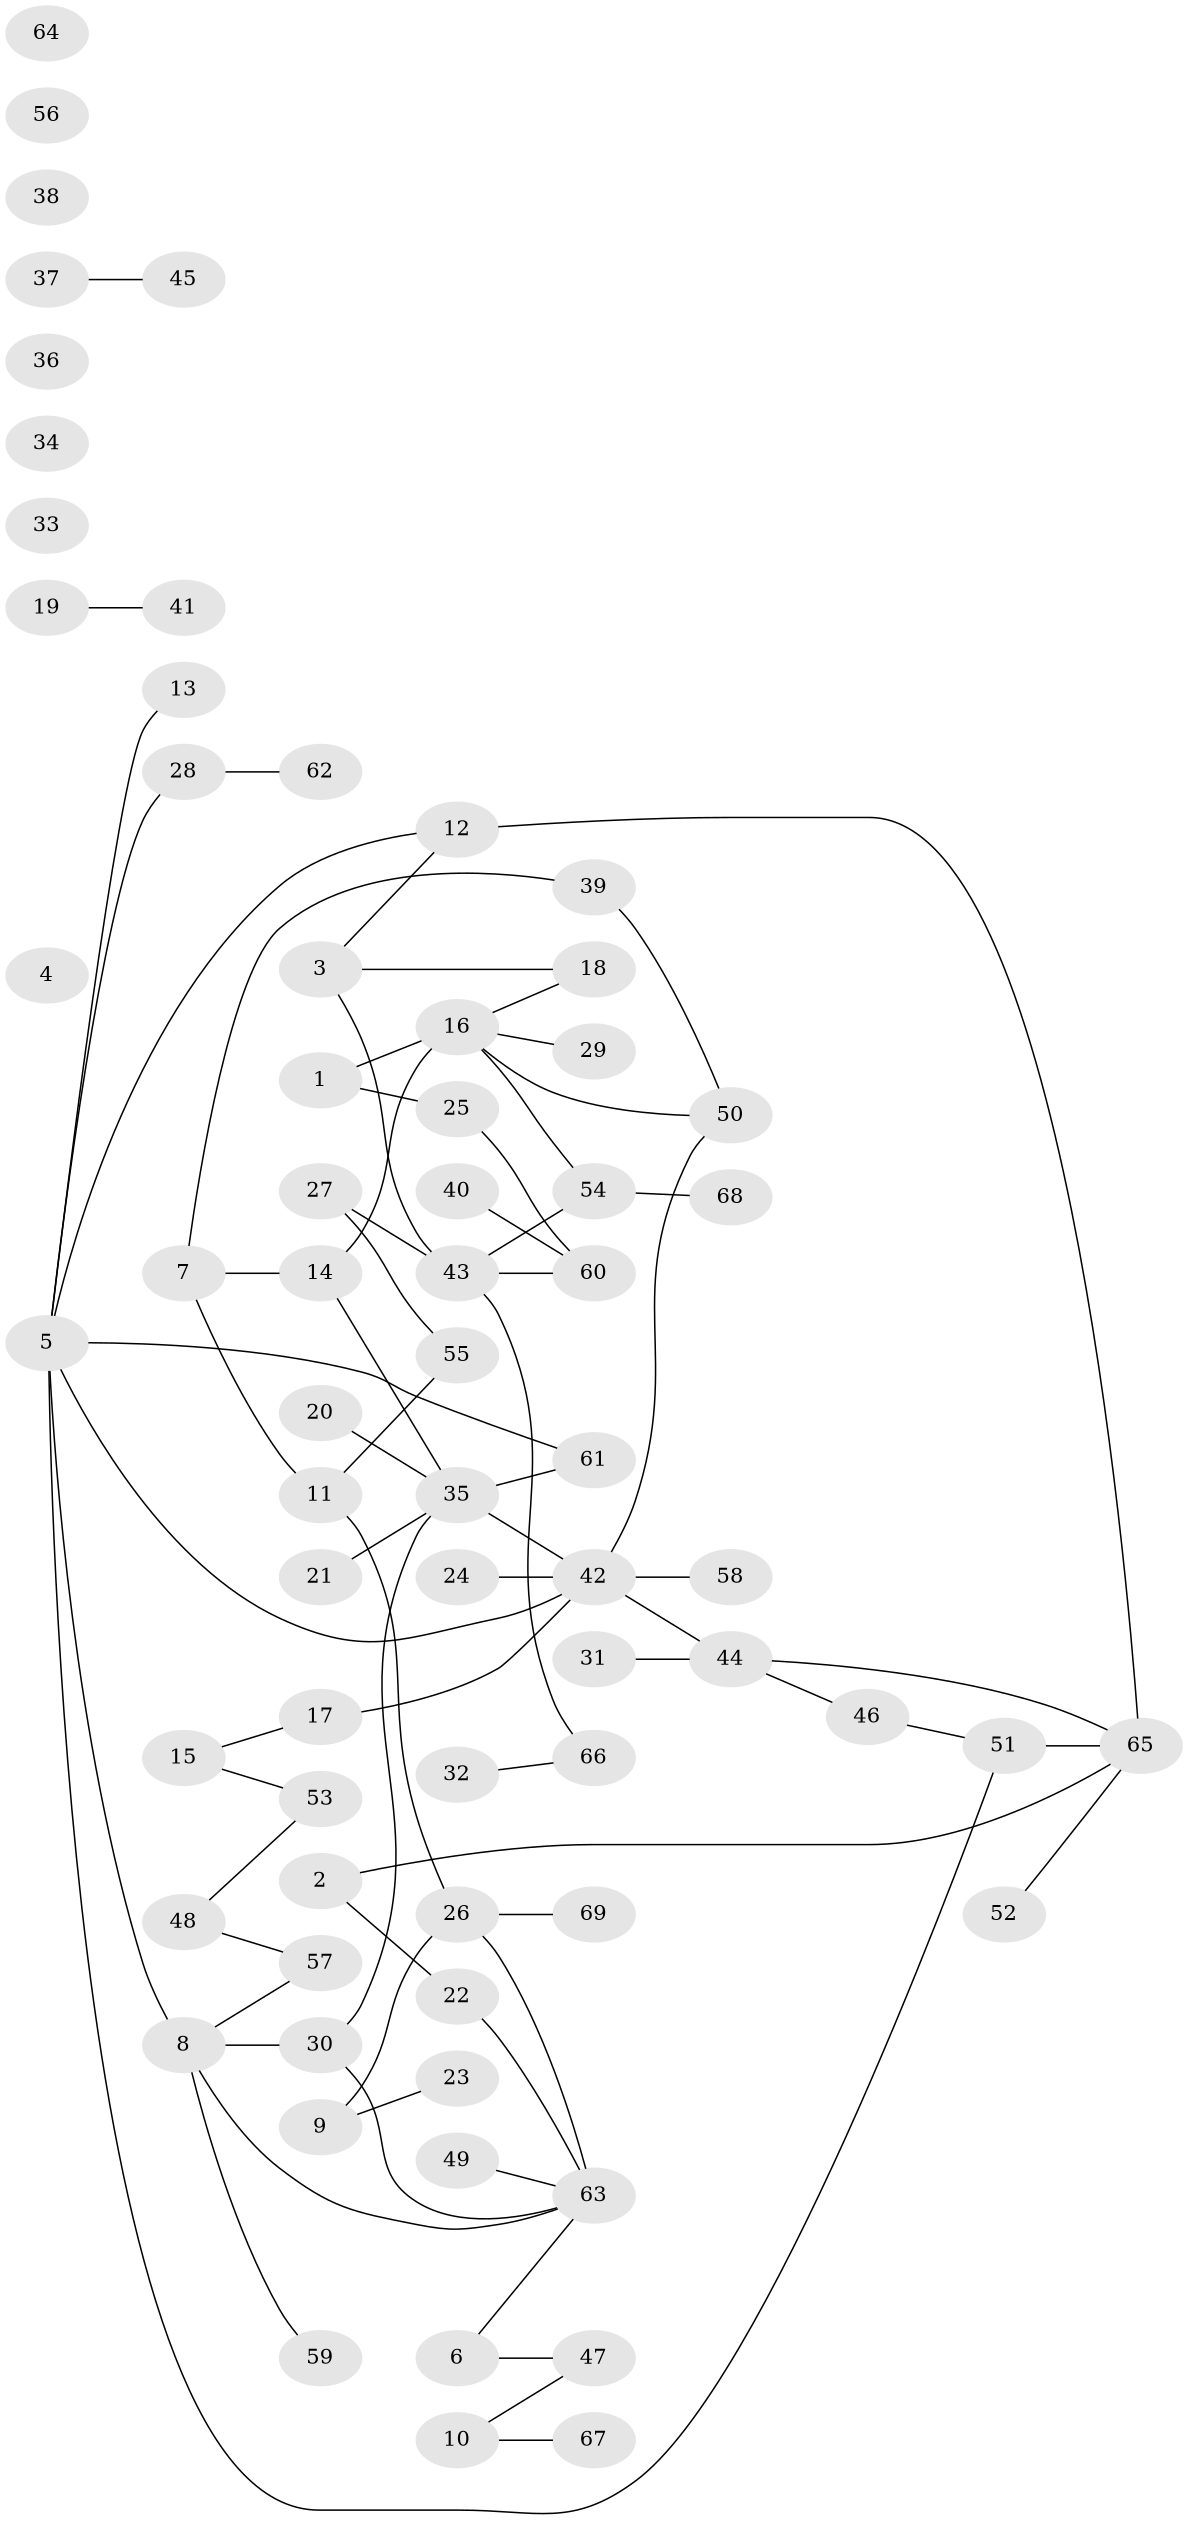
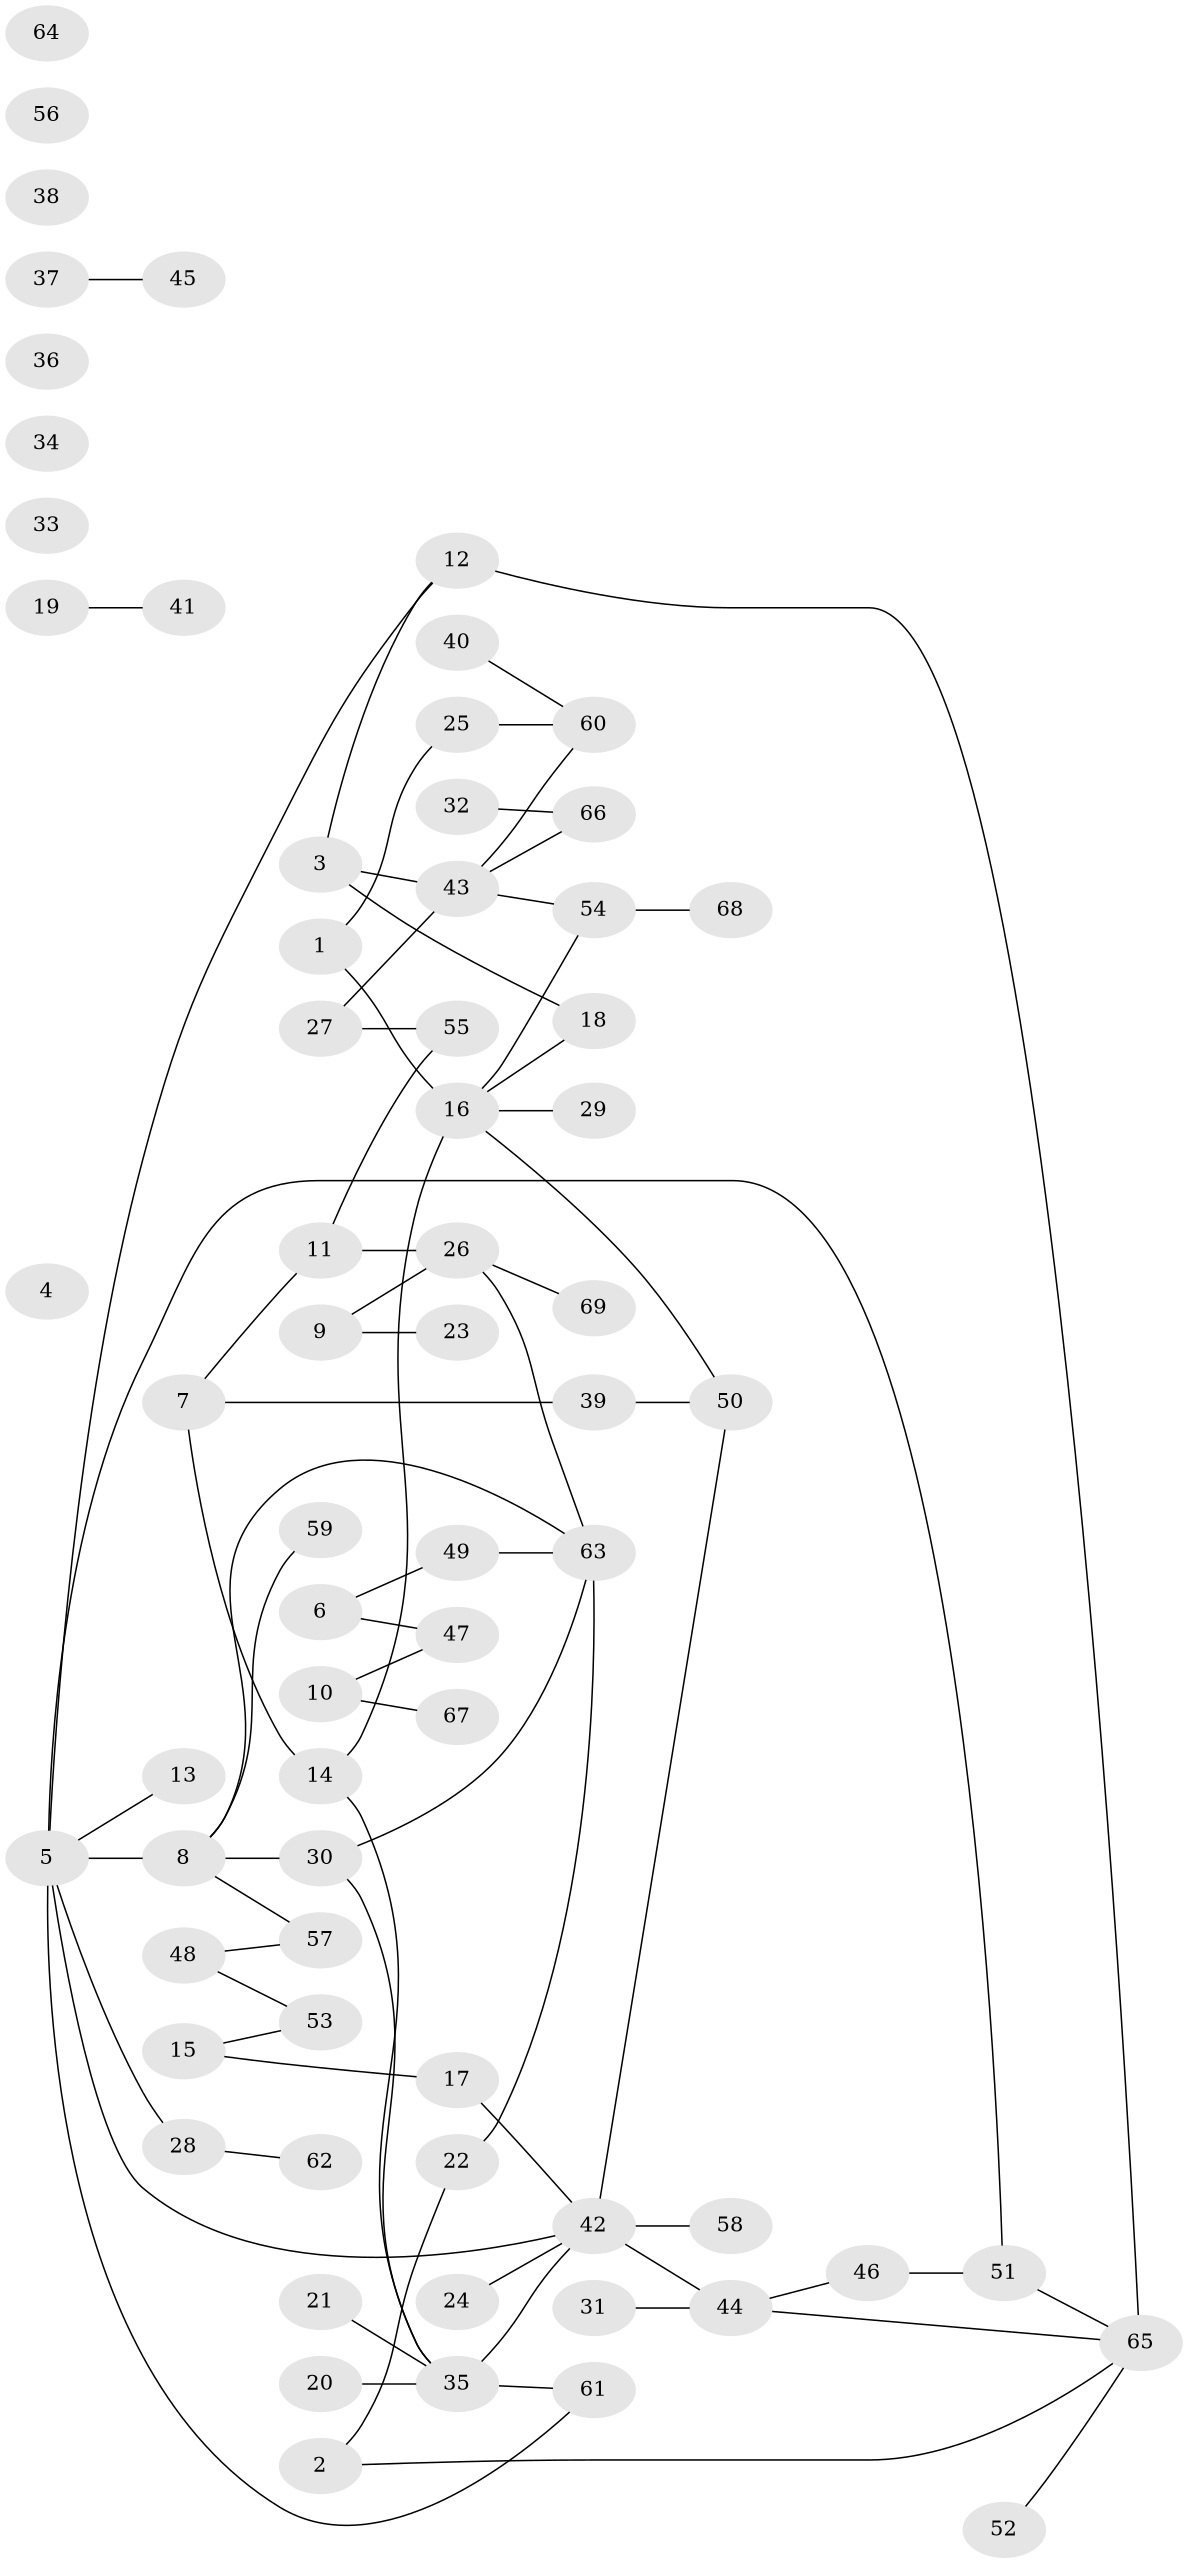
(526, 2277) -> (389, 1582)
